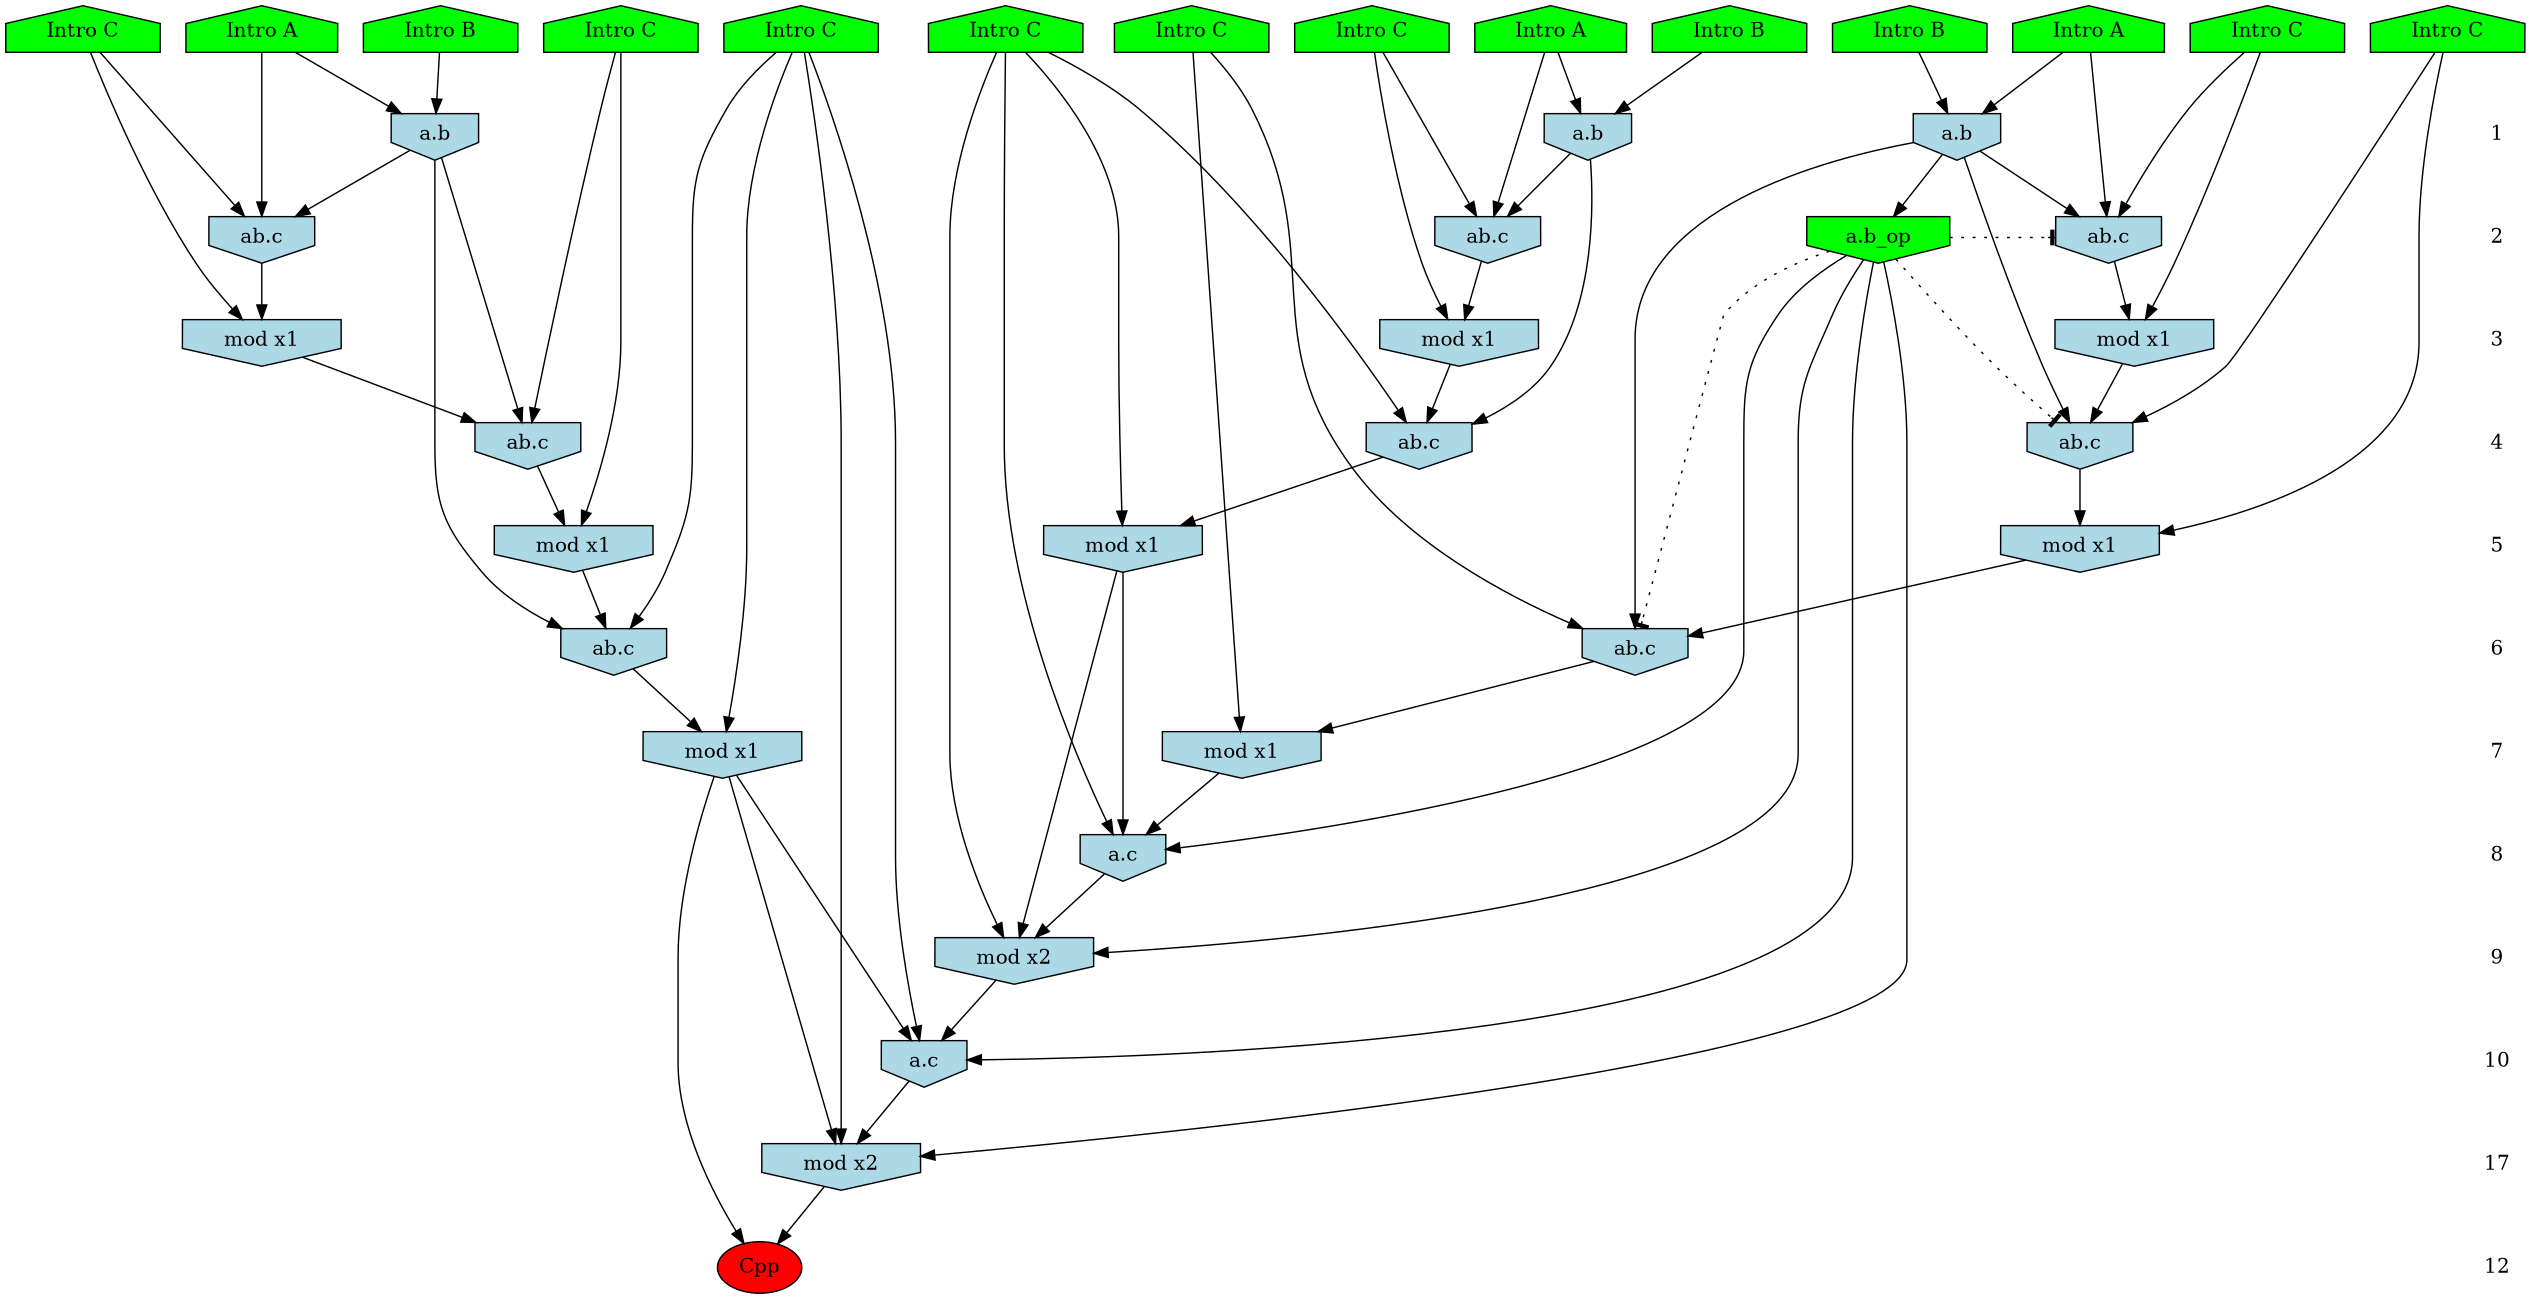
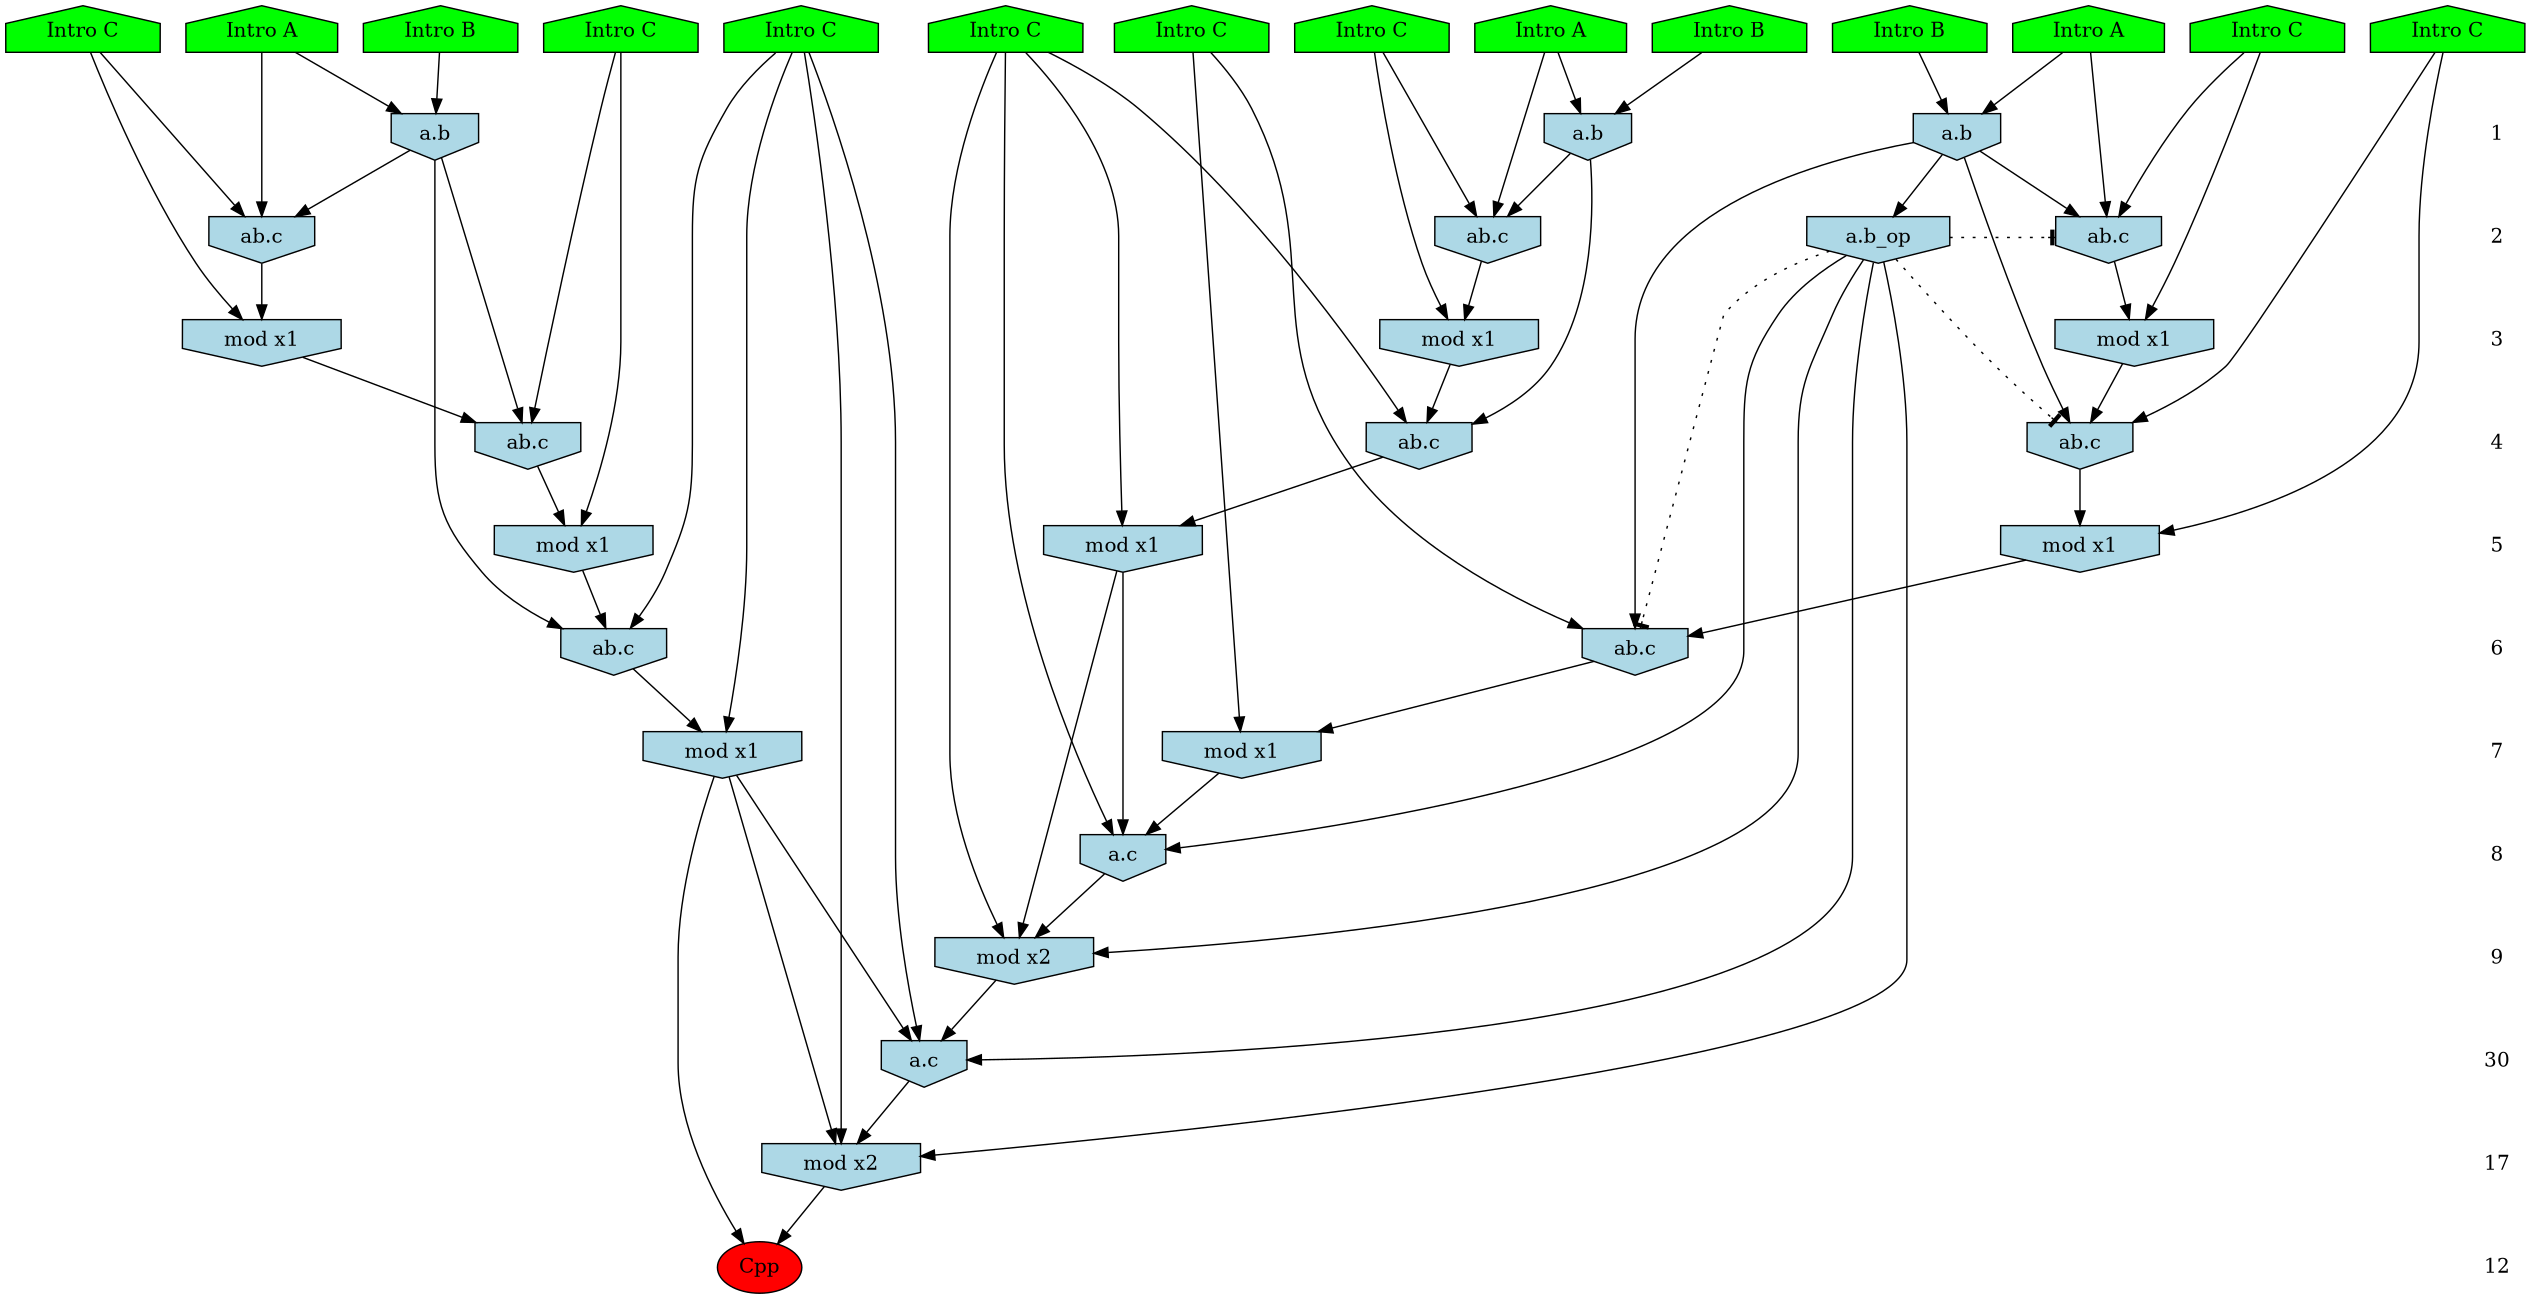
(1878, 237) -> (1878, 237)
(2498, 1061) -> (2498, 1061)
